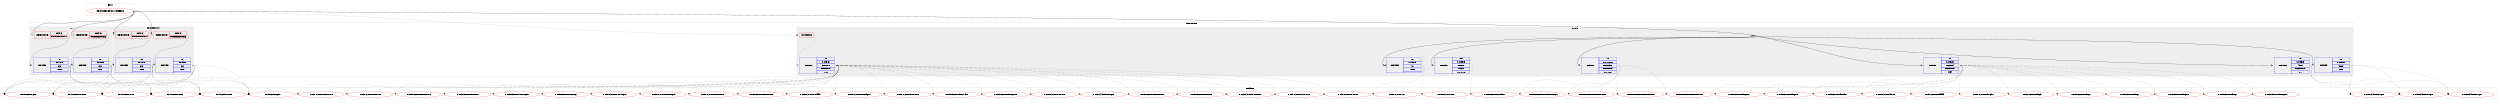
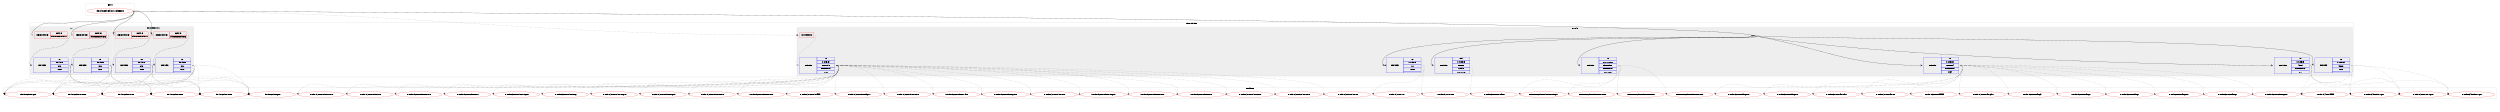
(1103, 95) -> (1103, 95)
(2179, 95) -> (2179, 95)
none -> (2325, 95)
(2423, 95) -> (2423, 95)
